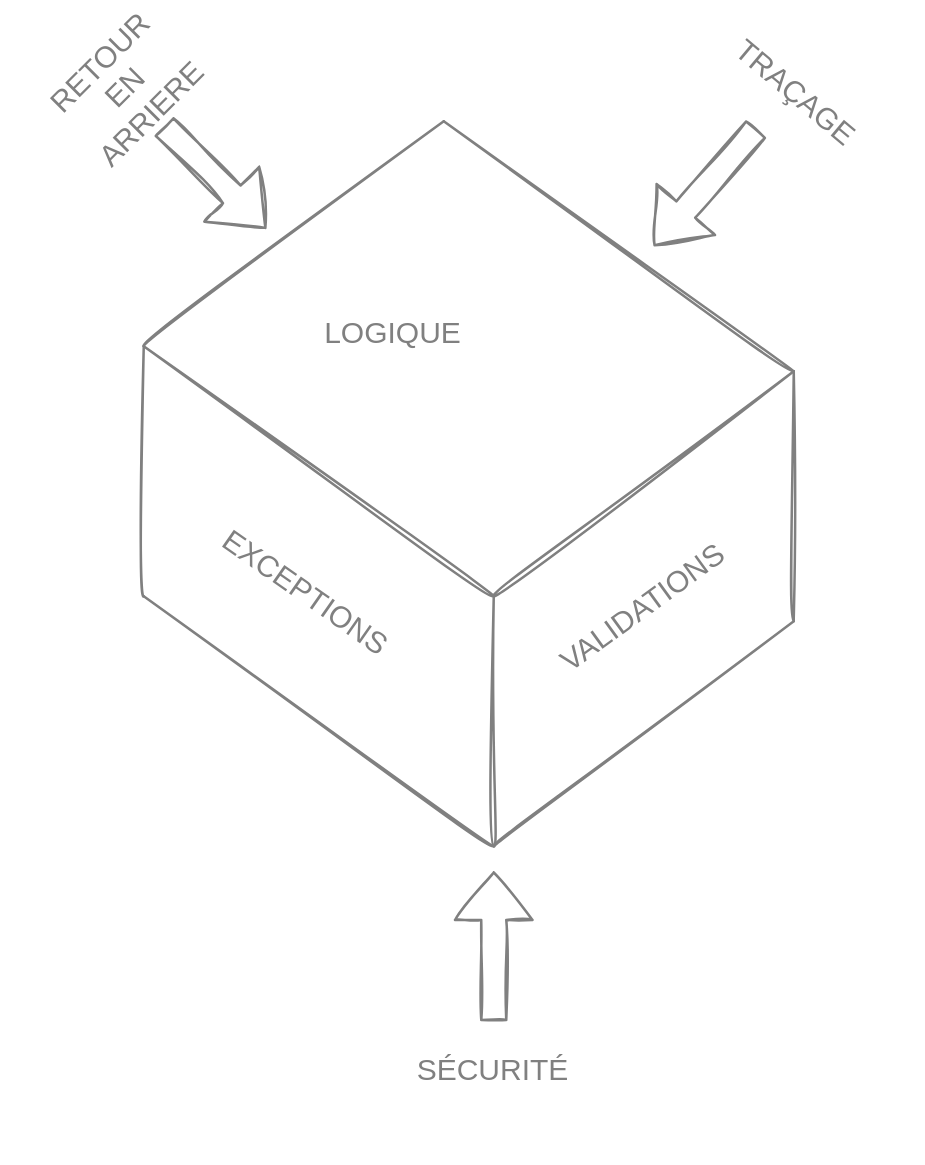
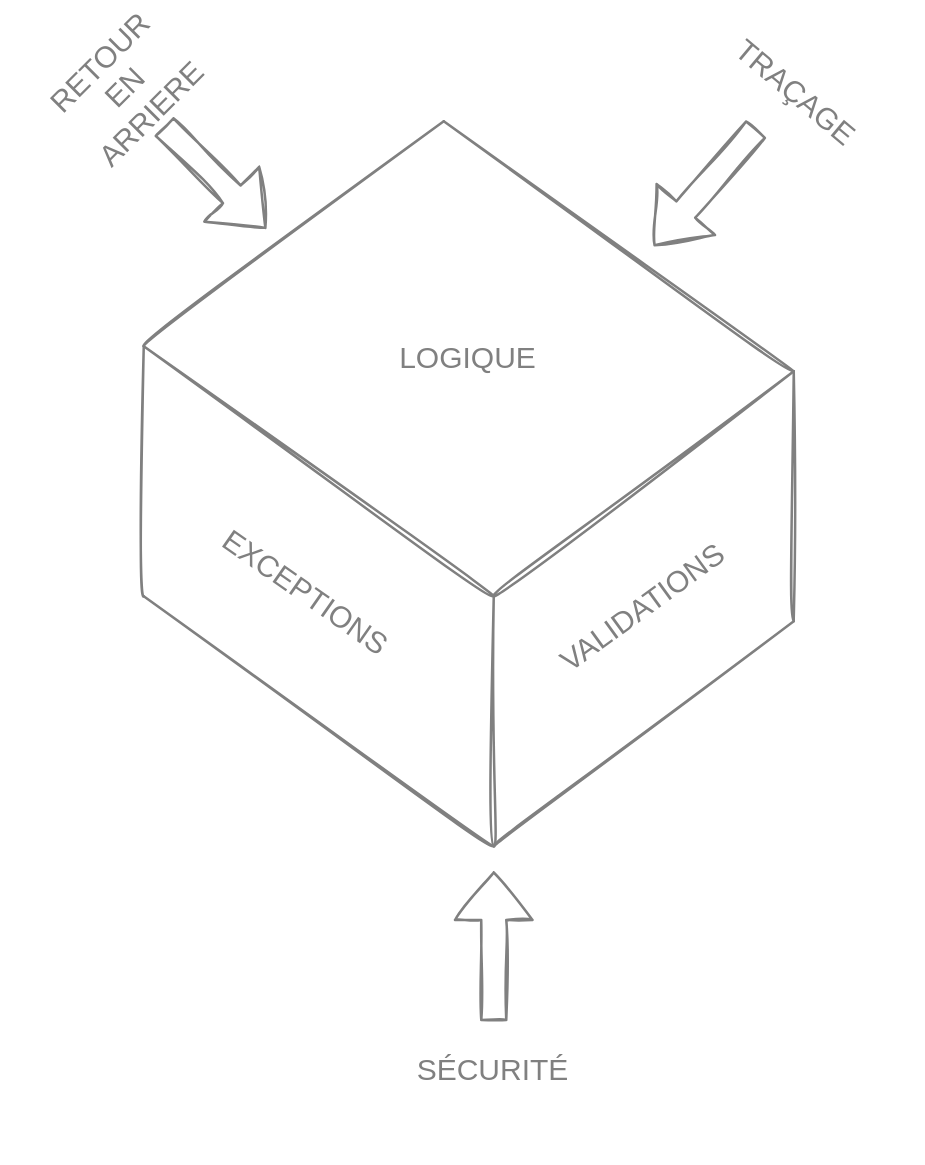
(394, 334) -> (469, 359)
